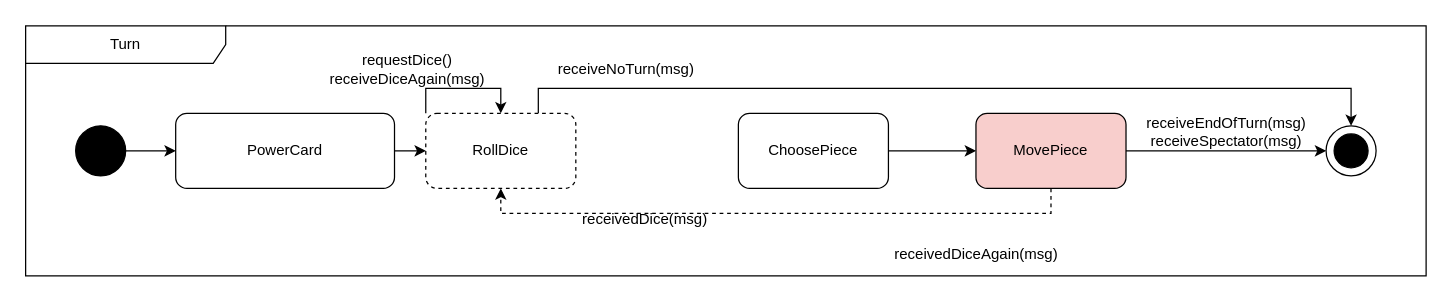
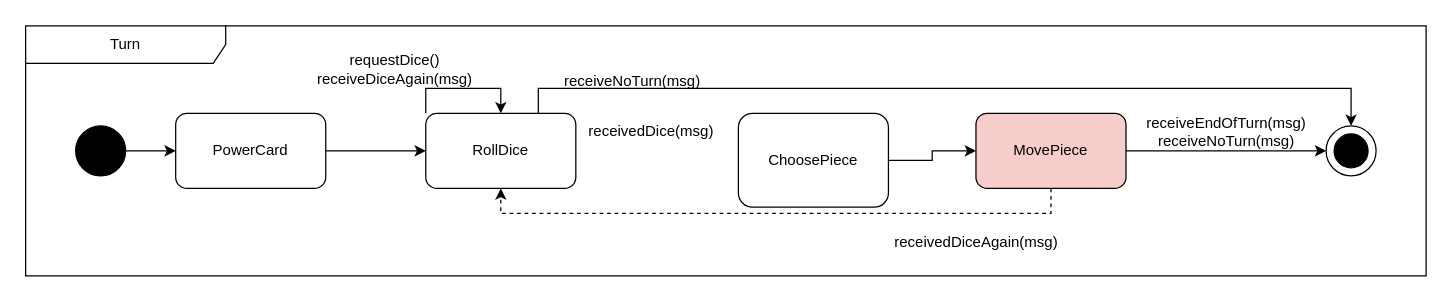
(407, 69) -> (394, 69)
(626, 69) -> (632, 82)
(1226, 132) -> (1226, 132)
(285, 151) -> (251, 151)
(501, 151) -> (501, 151)
(813, 151) -> (813, 160)
(644, 219) -> (651, 132)
(976, 254) -> (976, 242)
